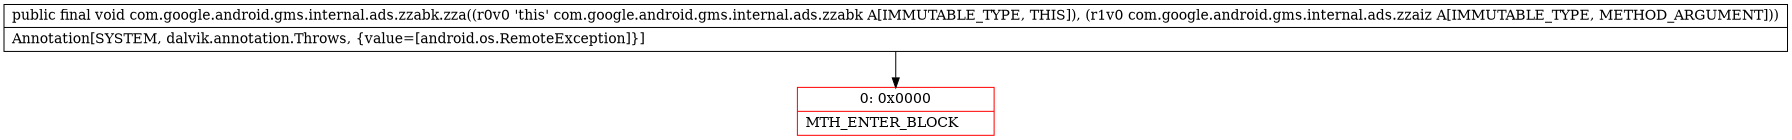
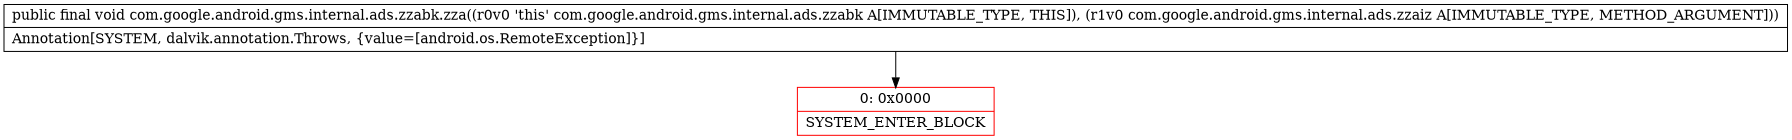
(882, 123) -> (896, 123)
